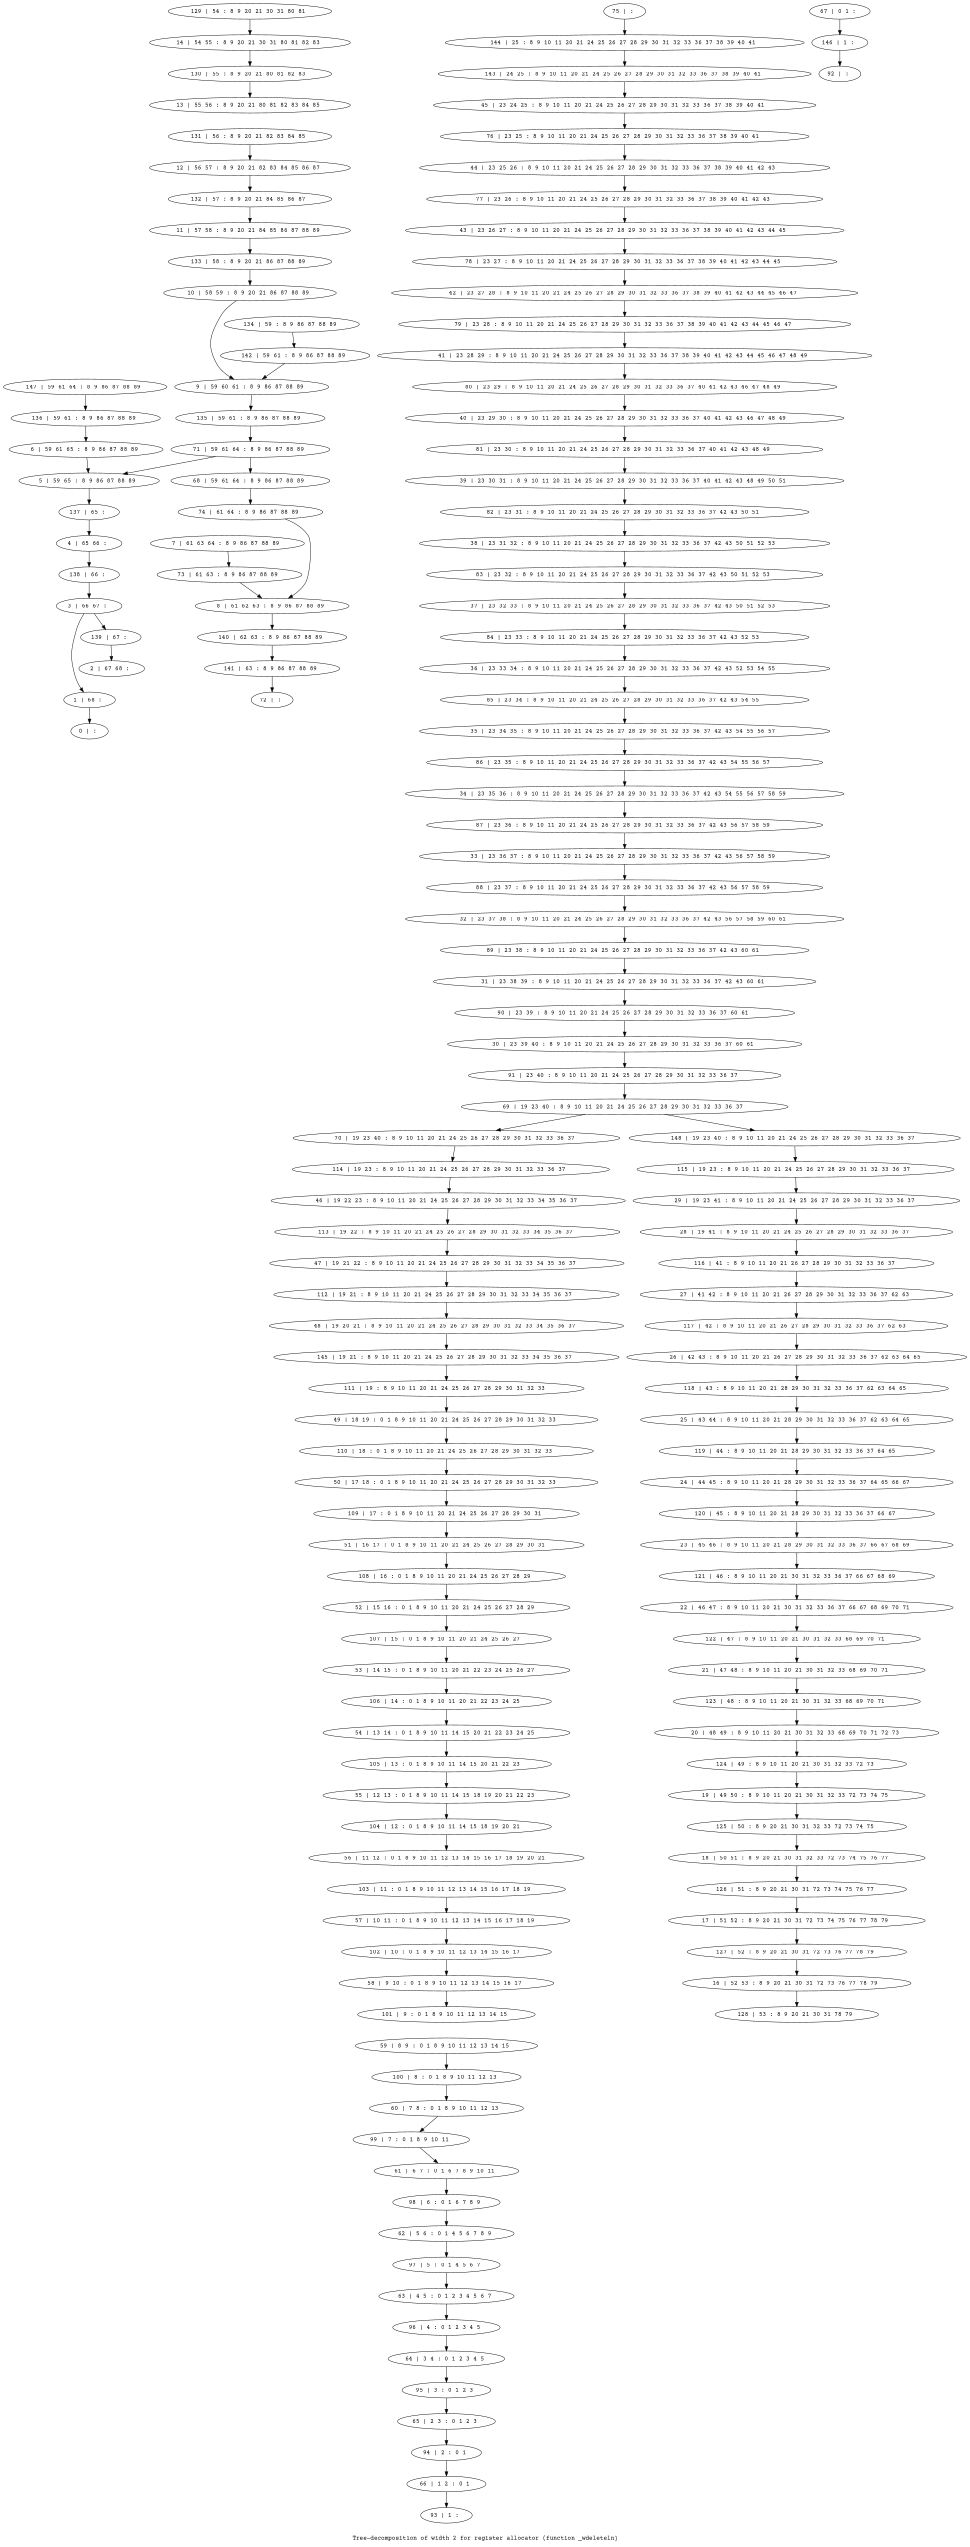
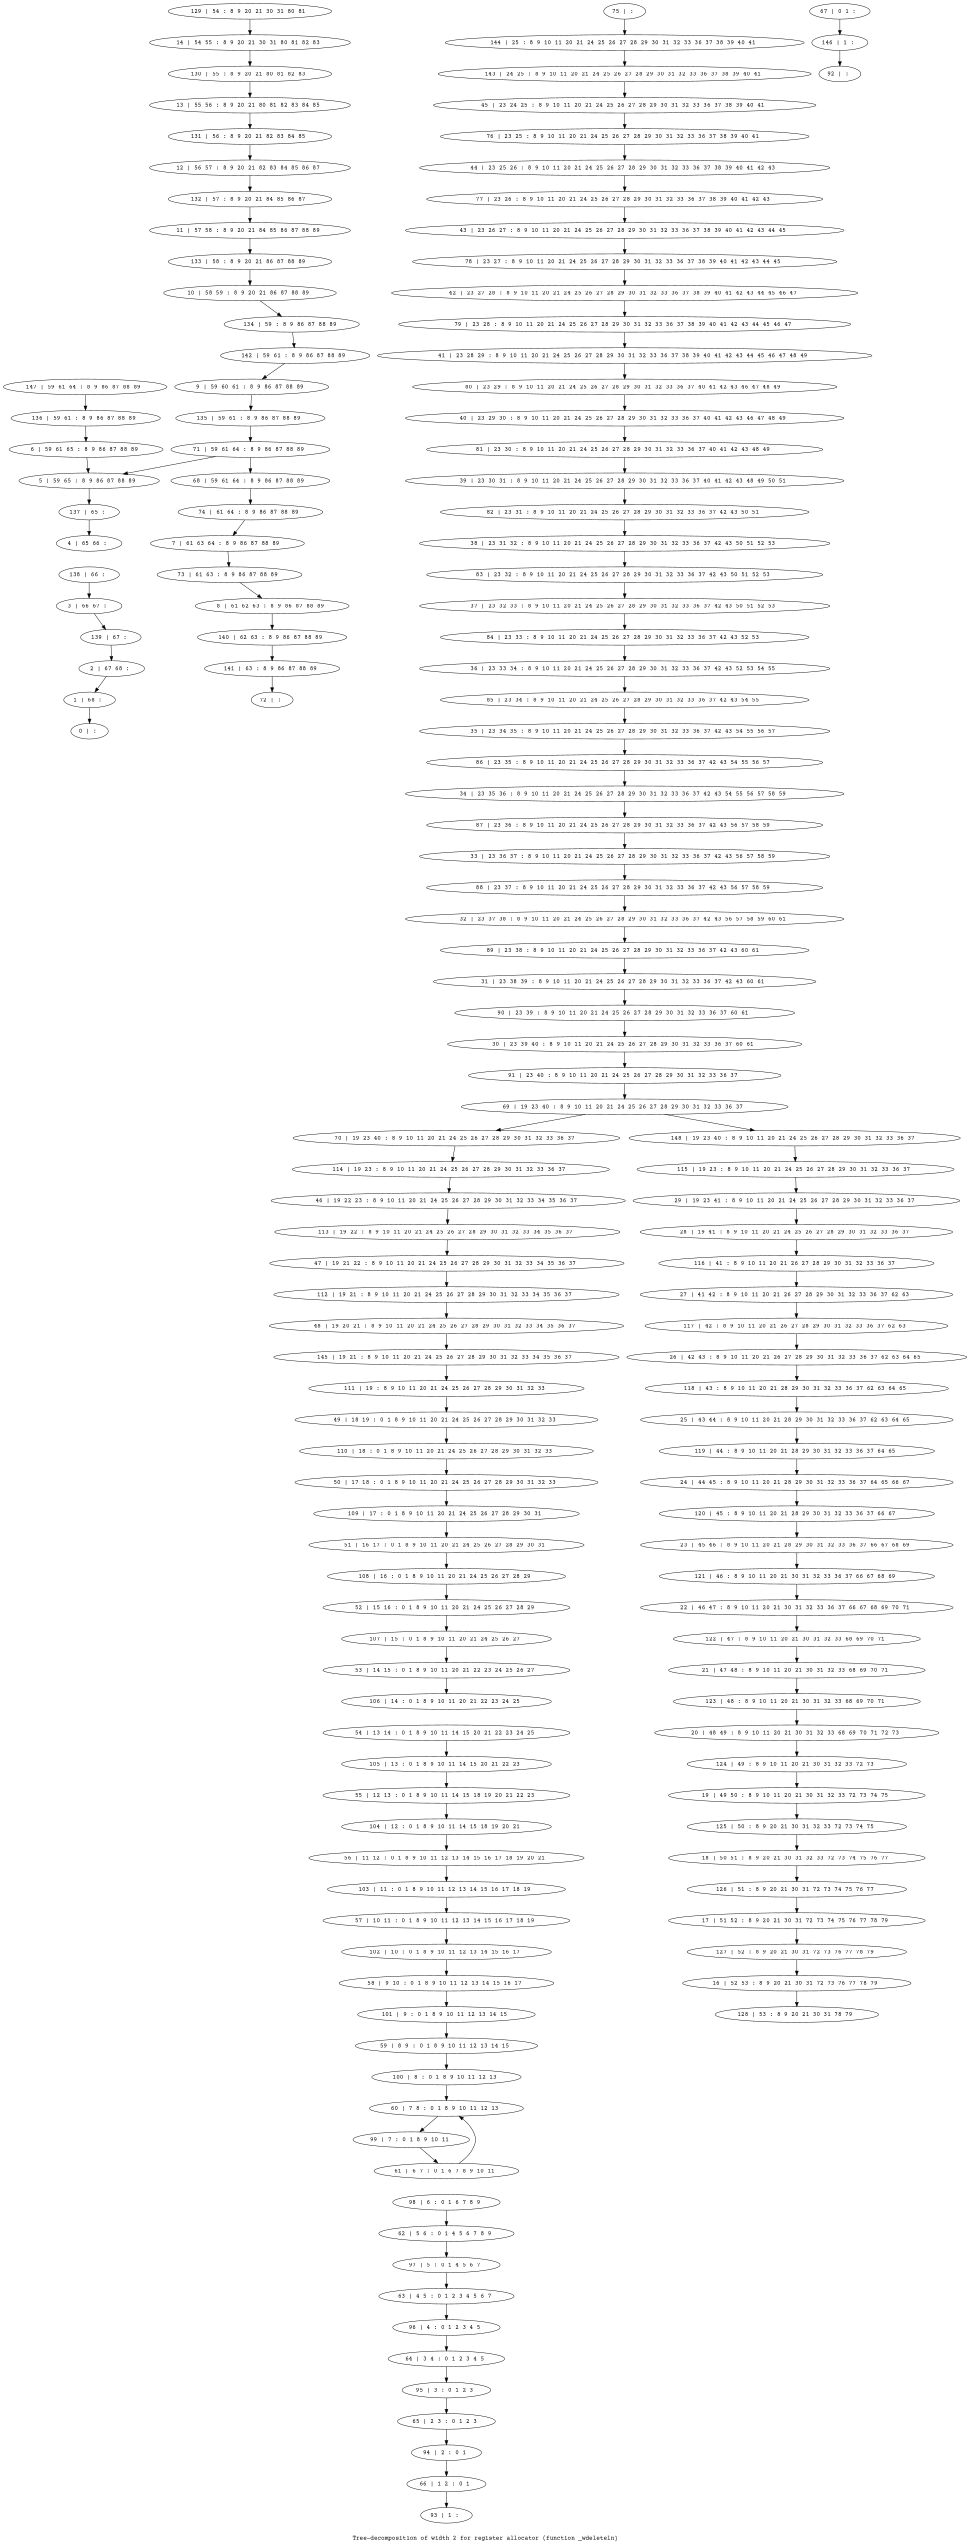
none -> (250, 119)
(211, 338) -> (269, 307)
(310, 554) -> (240, 526)
(89, 557) -> none
(72, 651) -> (102, 682)
(446, 1715) -> none
none -> (446, 1872)
none -> (446, 2028)
(446, 2185) -> (475, 2142)
